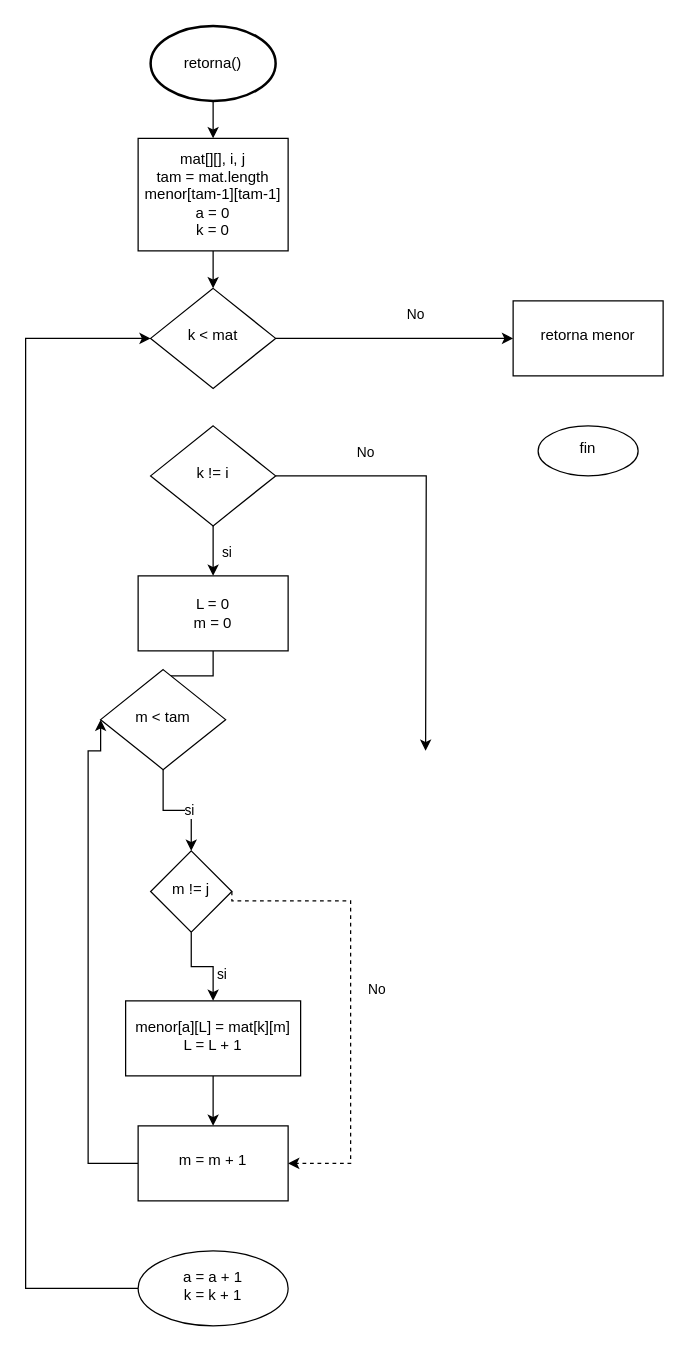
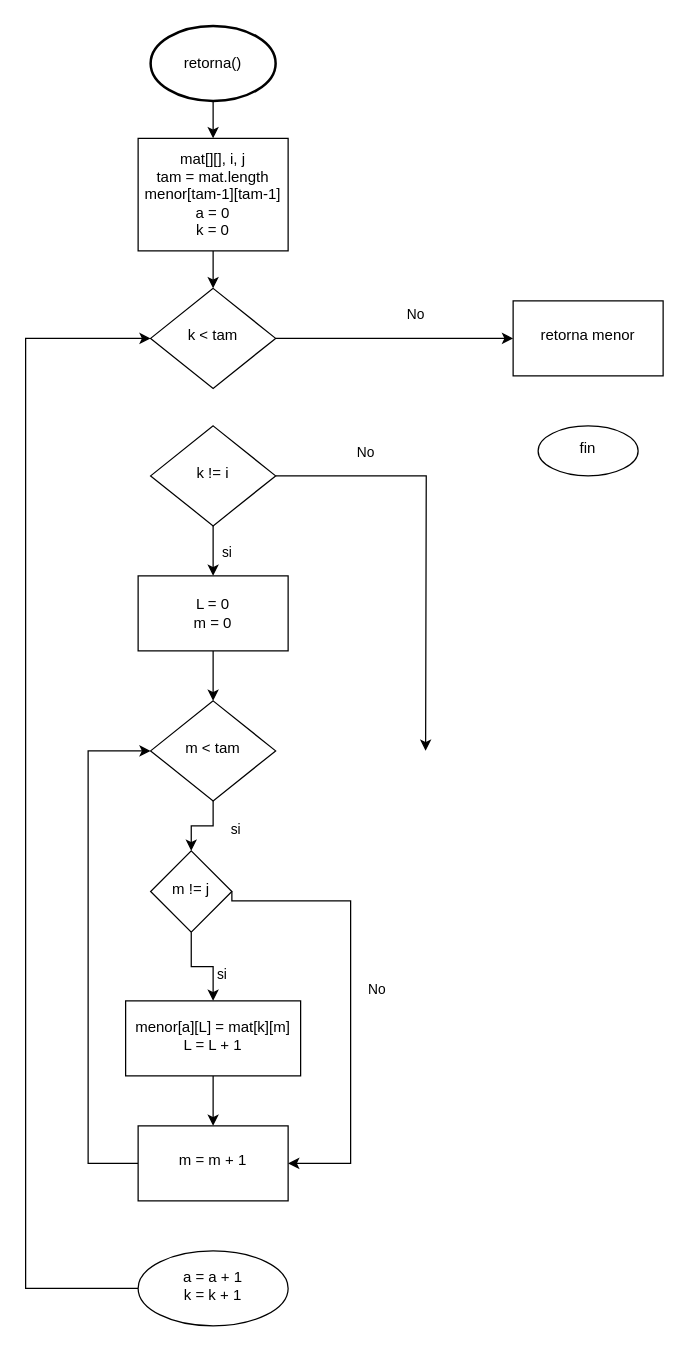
(213, 336) -> (213, 336)
(163, 719) -> (213, 751)
(351, 996) -> (351, 996)
